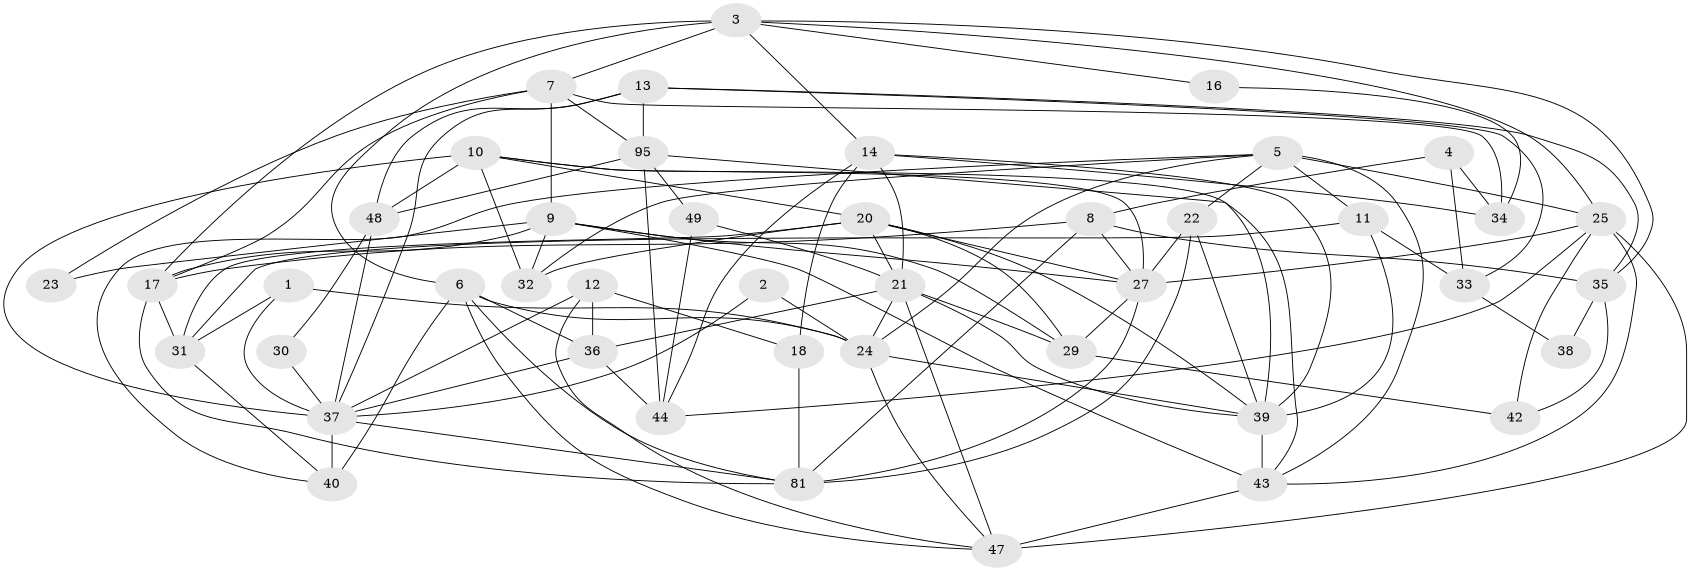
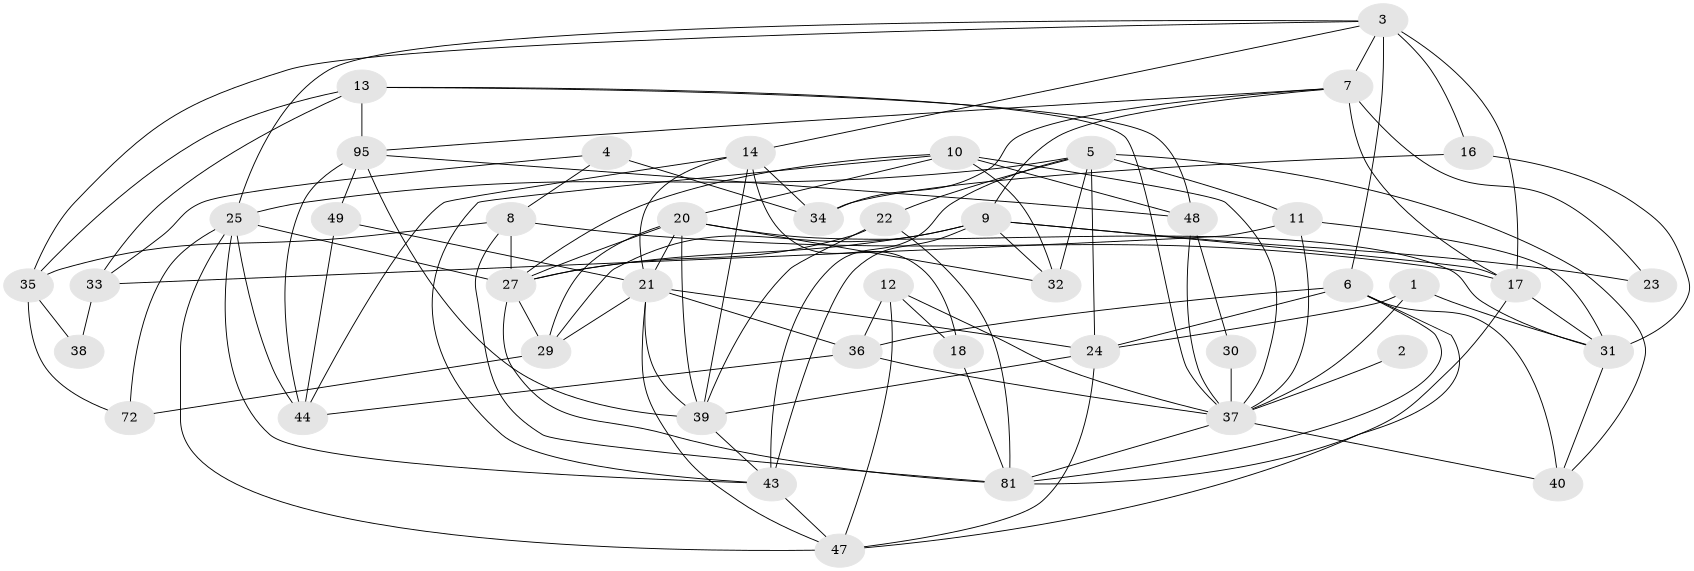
none -> (1650, 215)
(815, 319) -> none
(1387, 354) -> (1306, 332)
(1515, 418) -> (130, 418)
